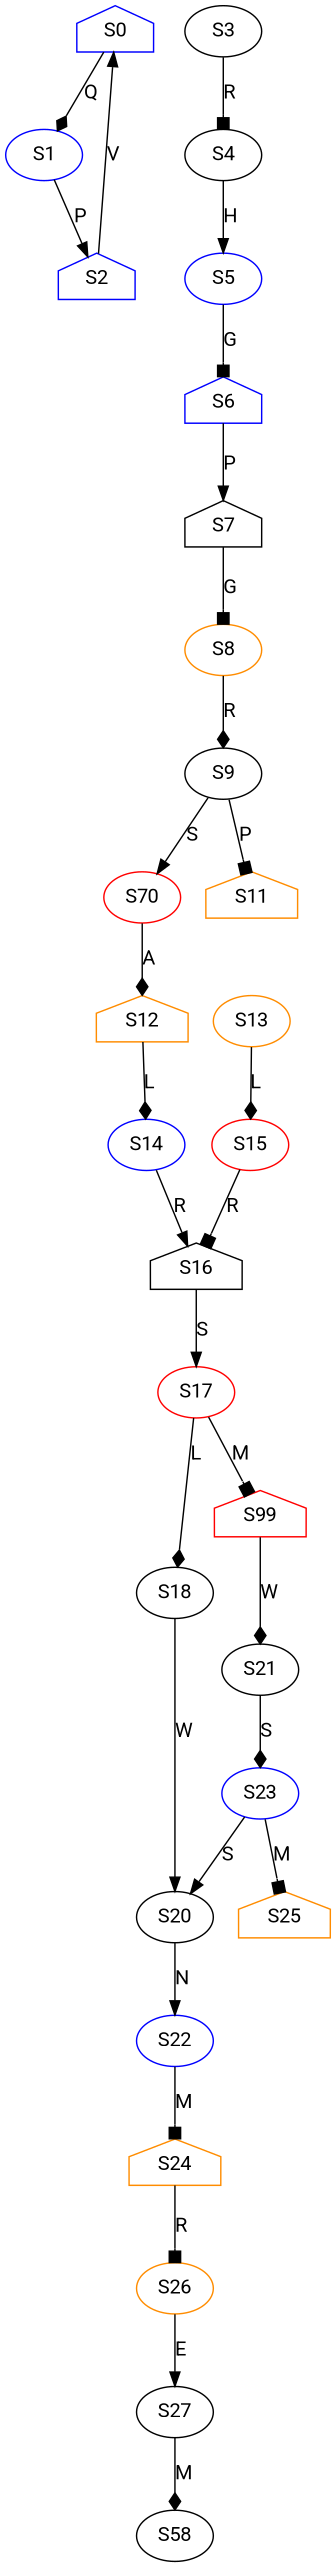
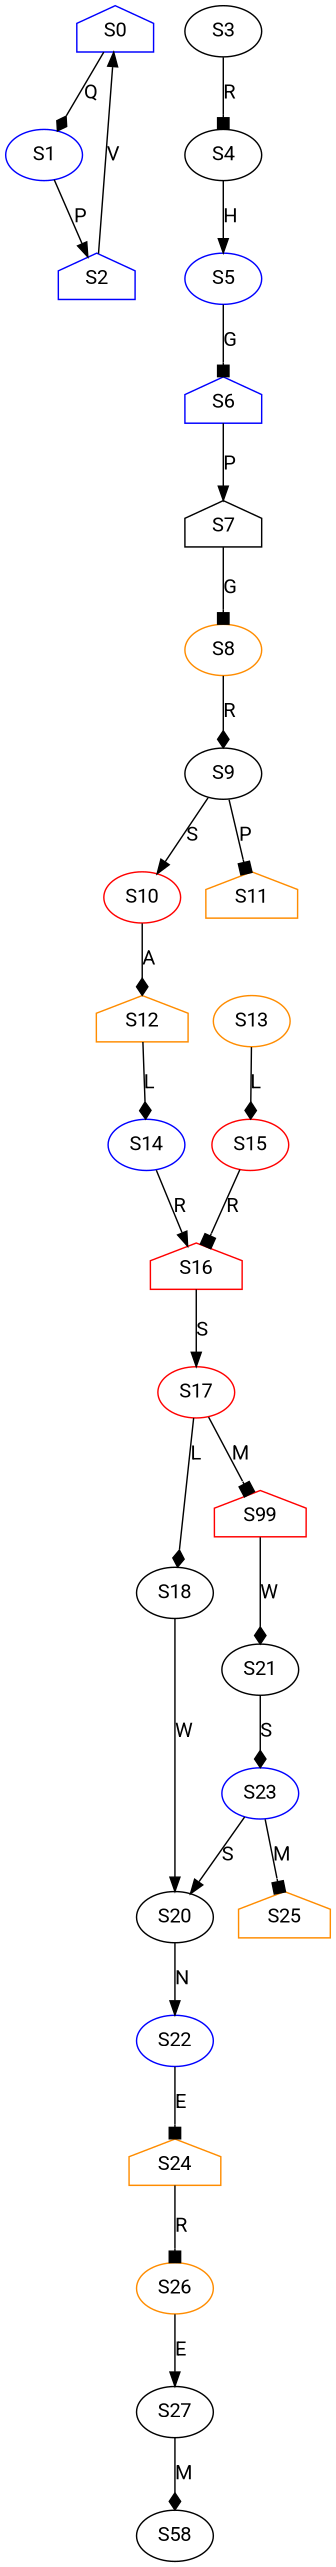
(142, 897) -> (142, 897)
(196, 1269) -> (196, 1269)
(184, 2103) -> (181, 2103)
